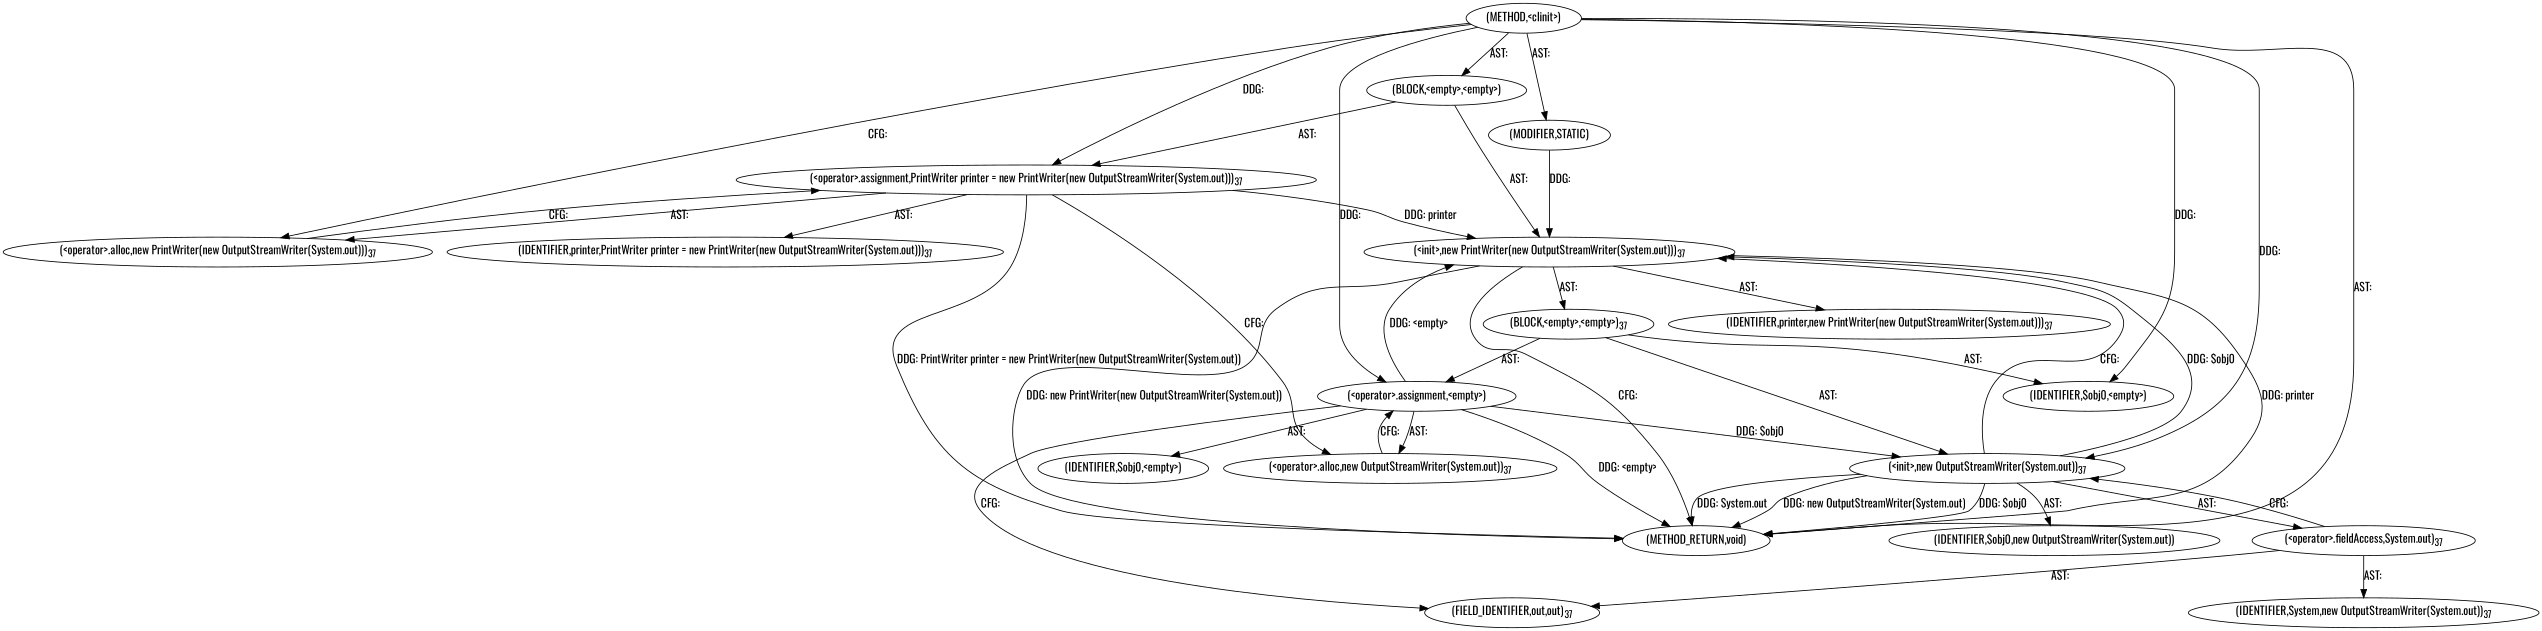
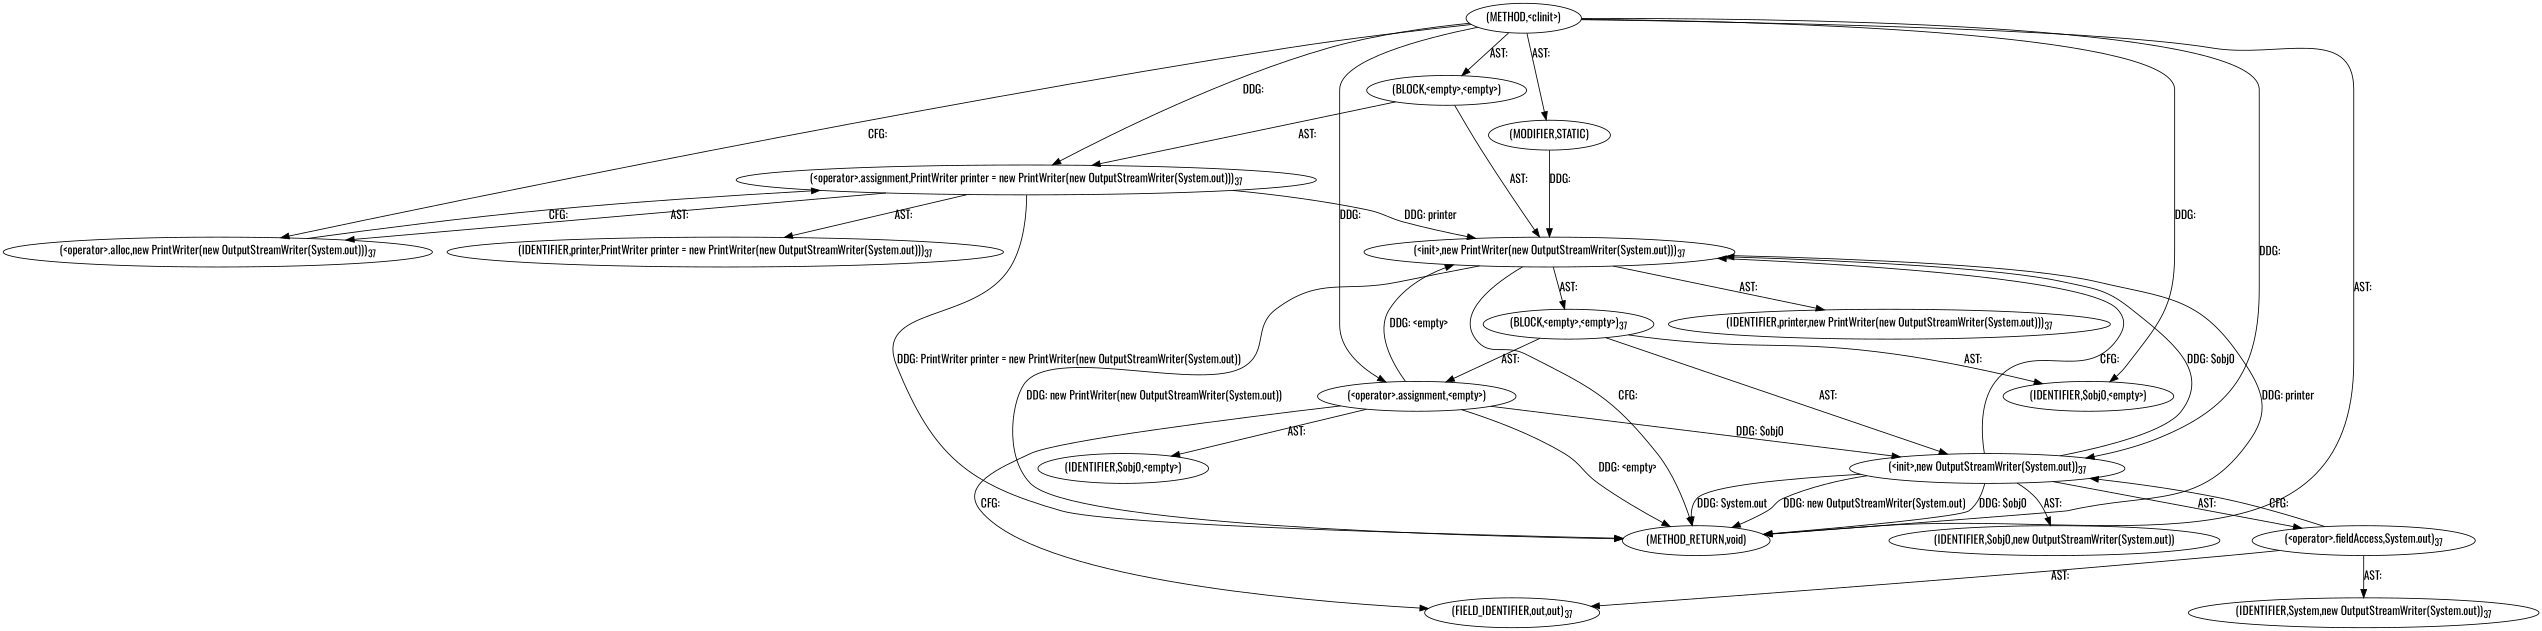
(1390, 468) -> none
